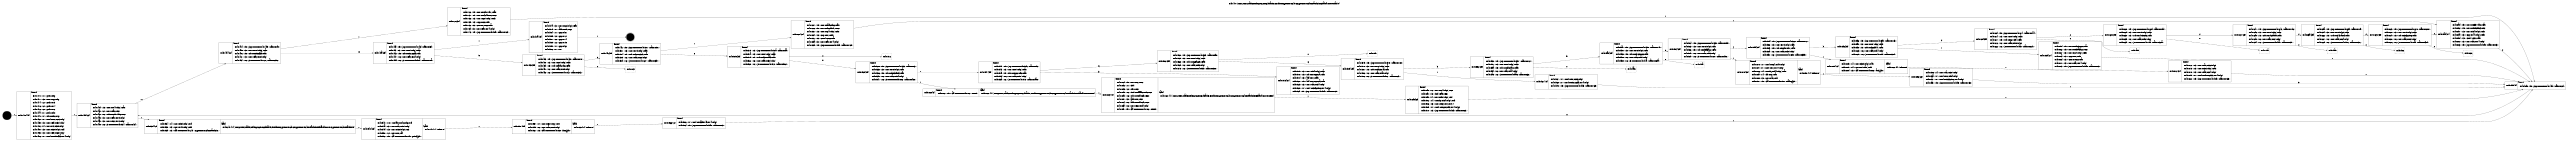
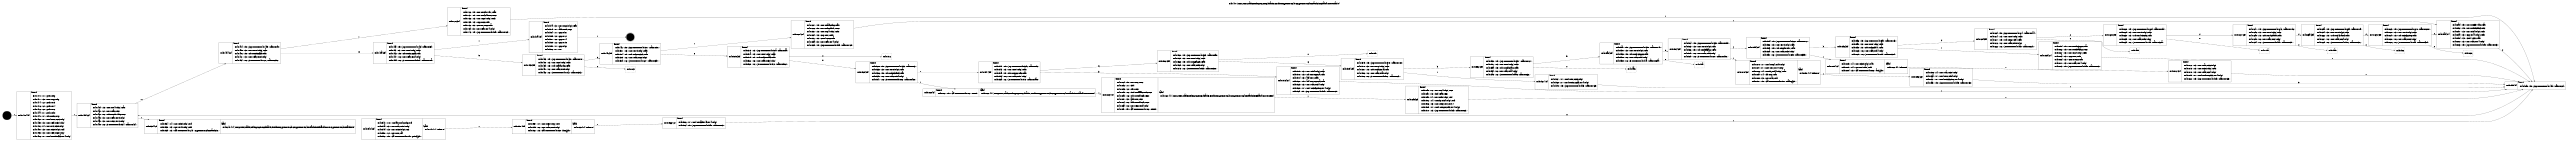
none -> (1922, 92)
(358, 128) -> none
